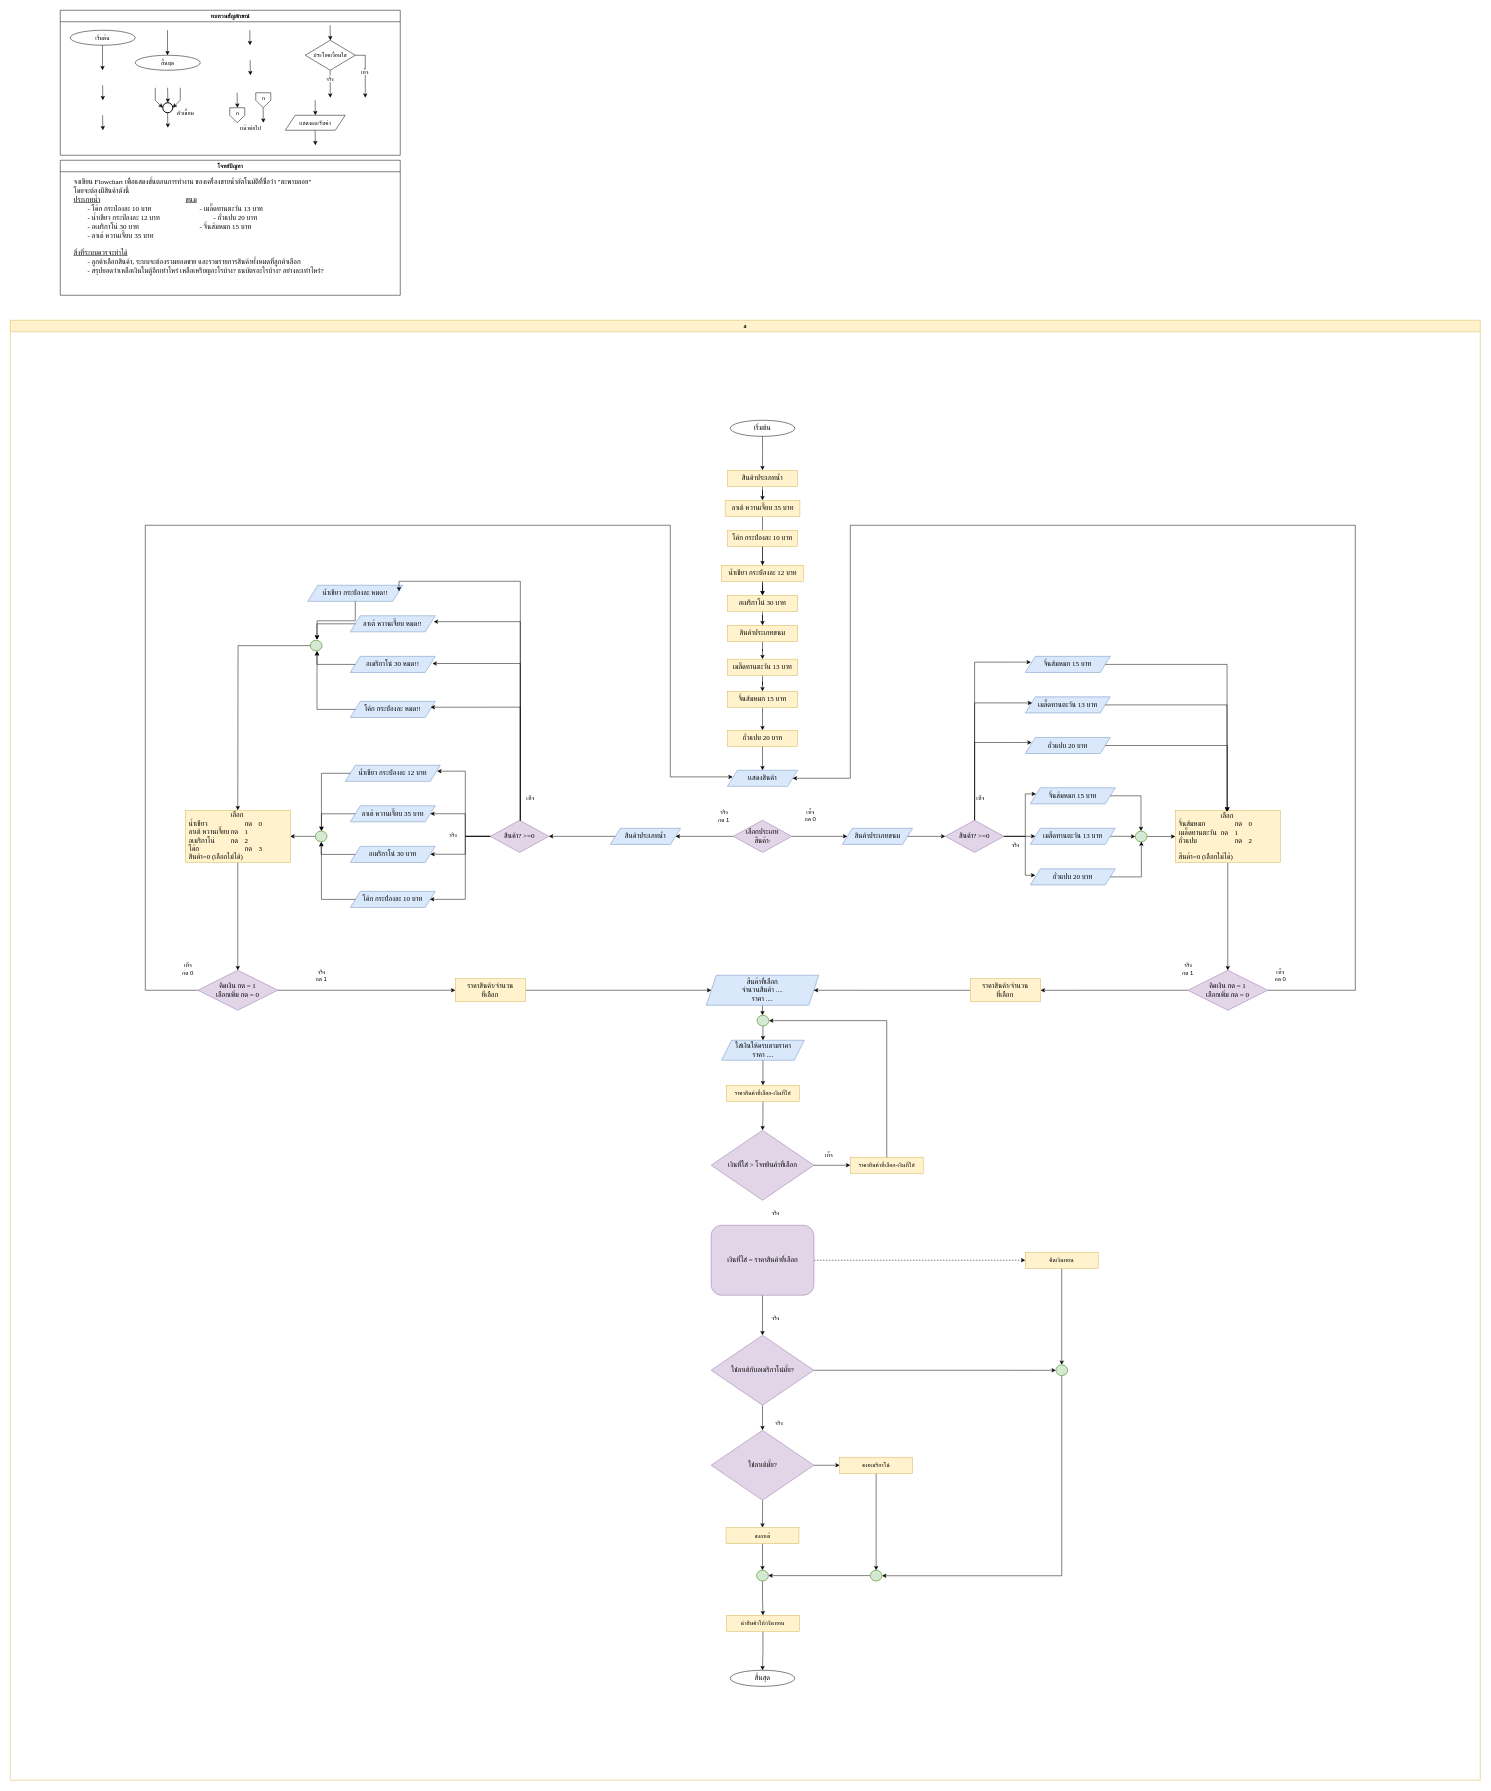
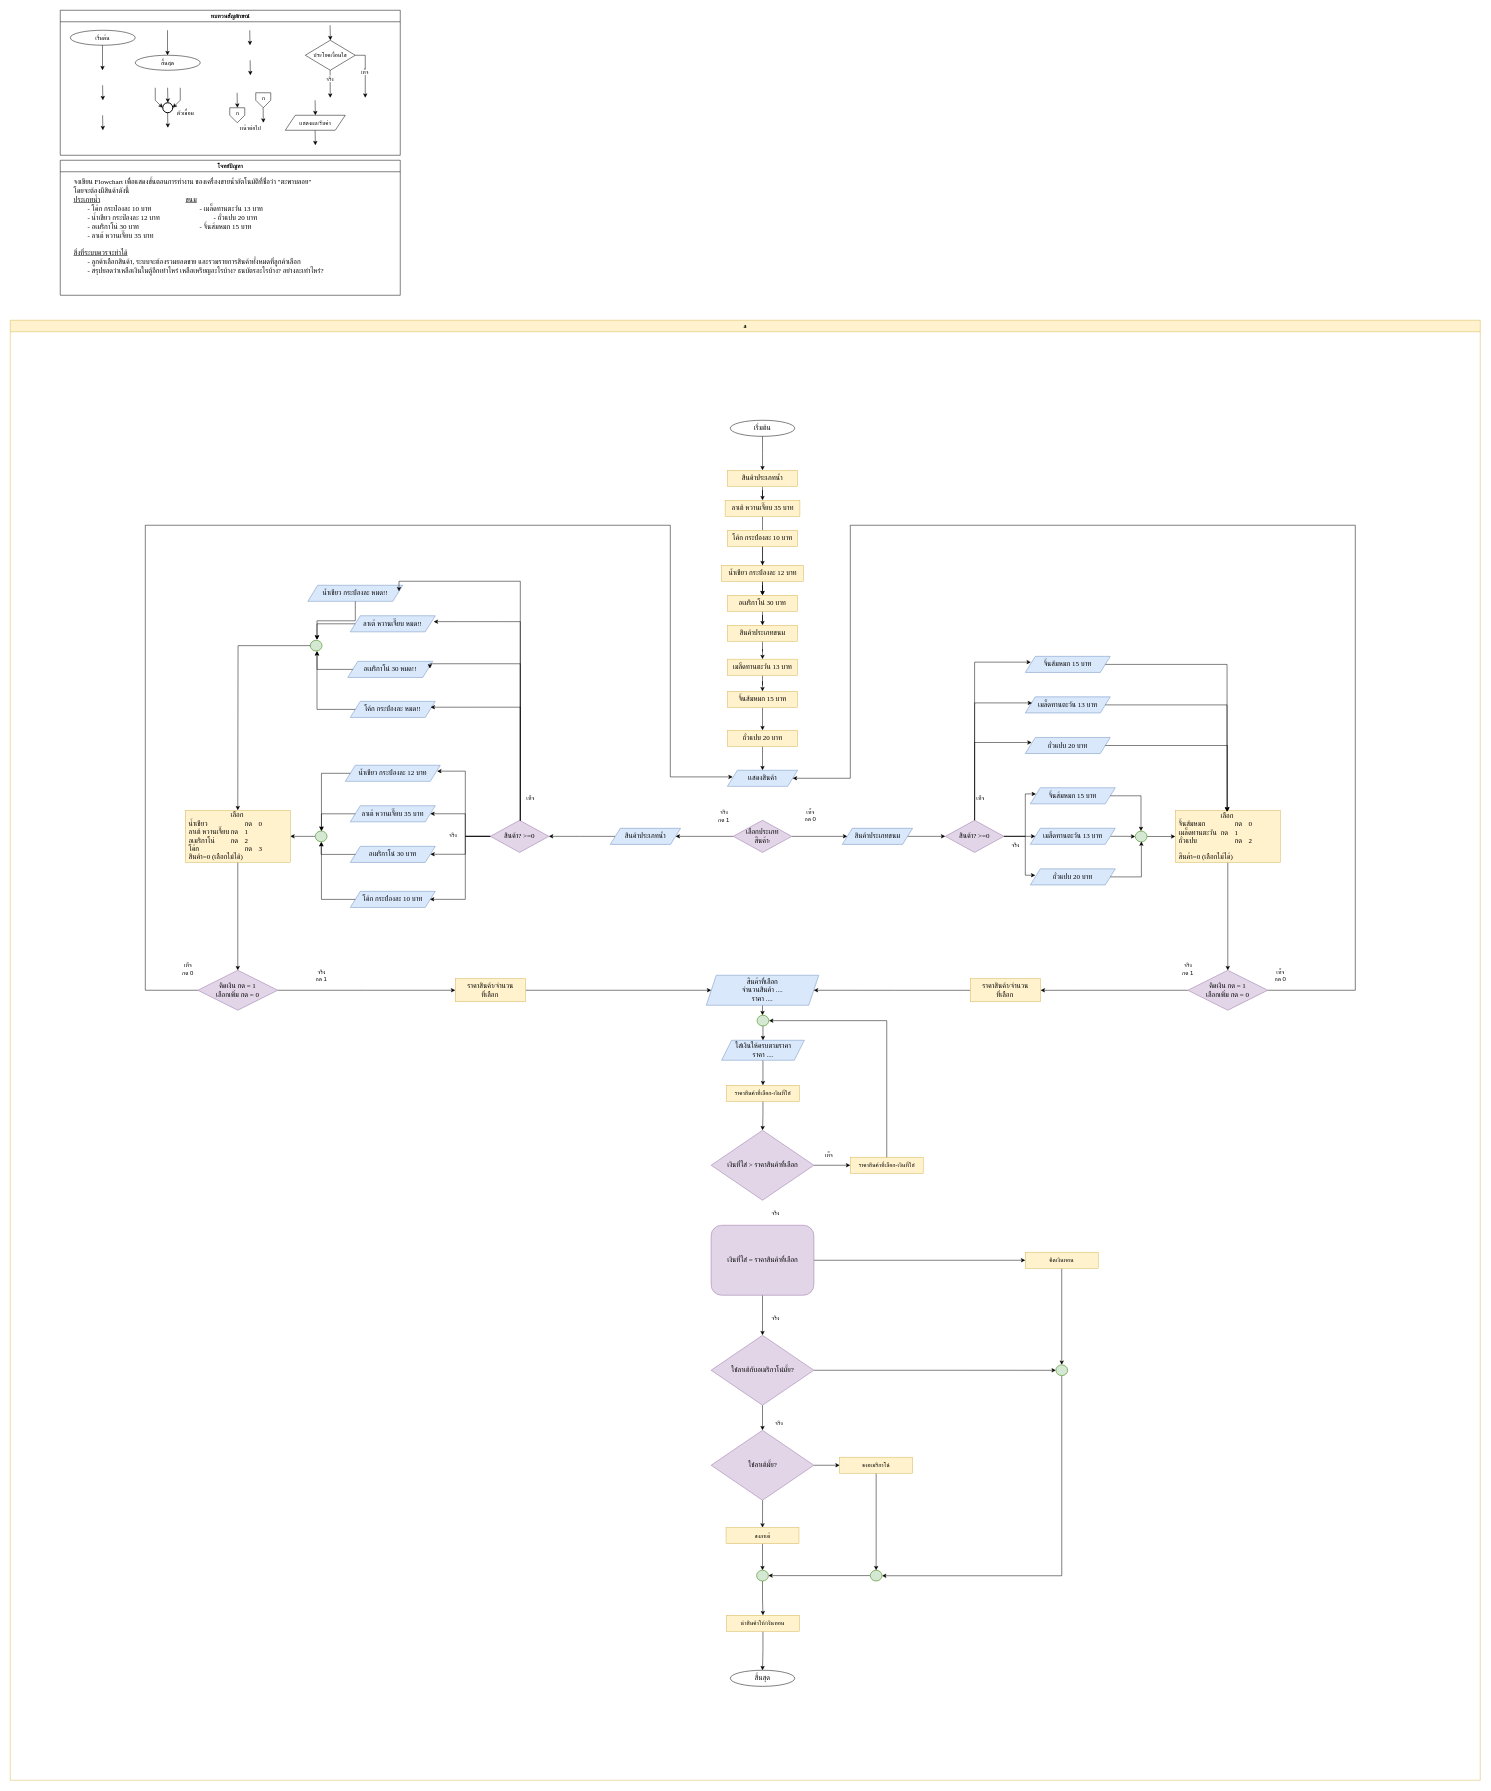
(393, 664) -> (390, 669)
(763, 1165) -> (763, 1165)
(918, 1260) -> (918, 1260)
